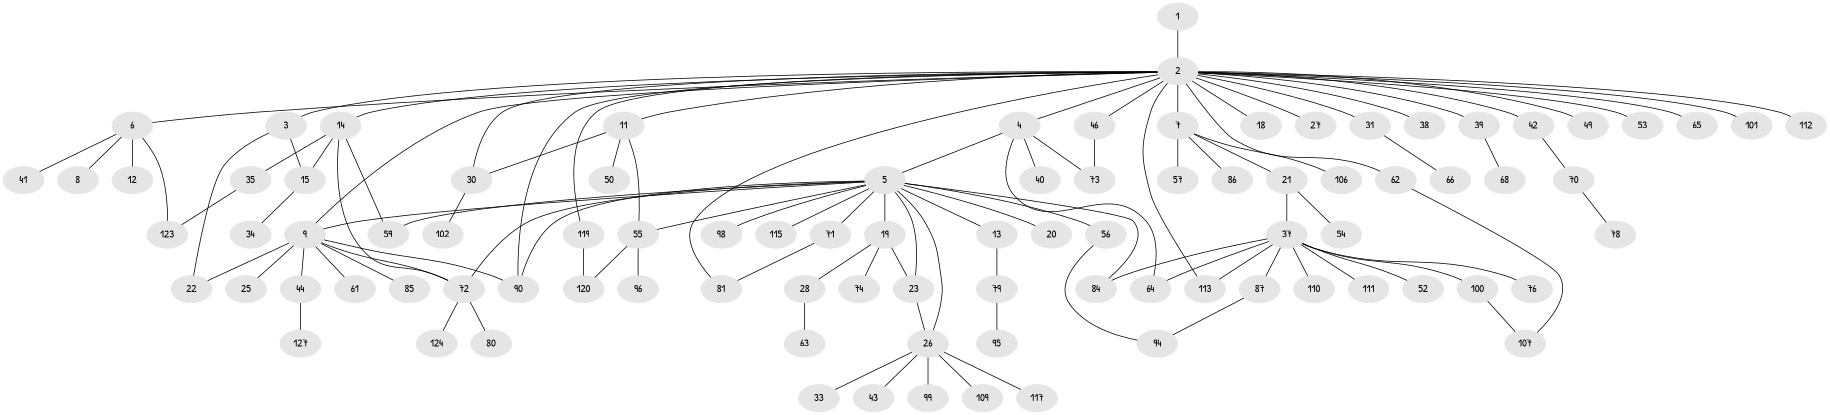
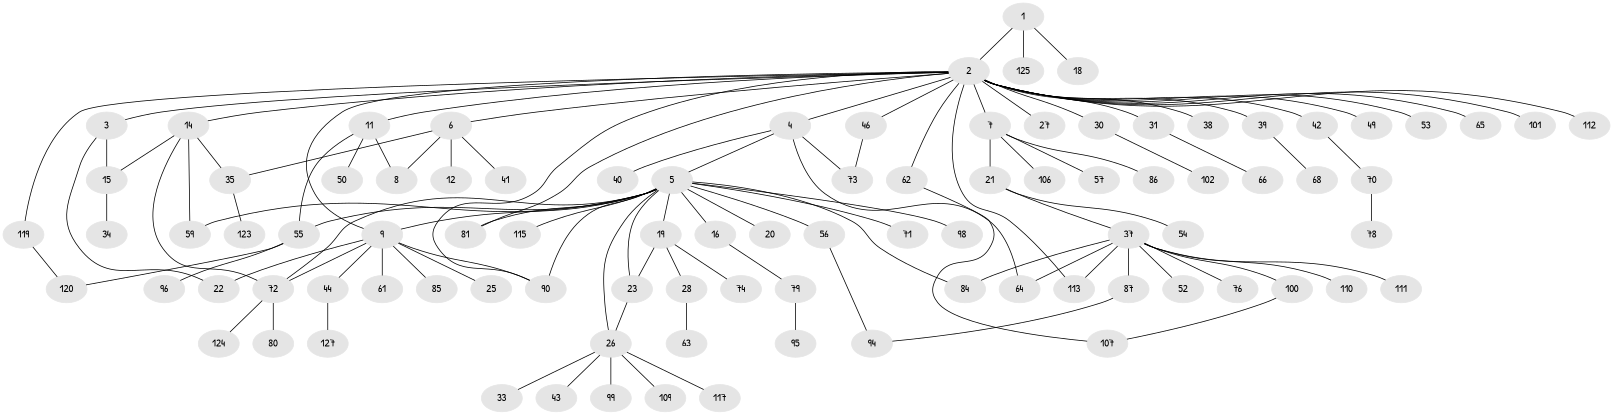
none -> (1023, 71)
(1220, 98) -> (1051, 44)
(548, 153) -> (383, 153)
(163, 177) -> (341, 153)
(997, 235) -> (715, 235)
(776, 262) -> (569, 207)
